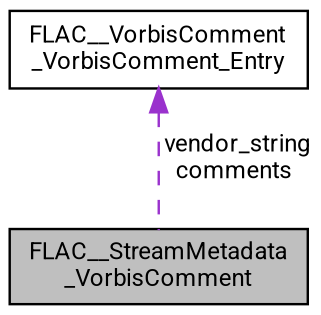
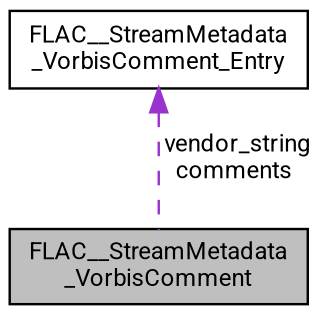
(159, 50) -> (159, 50)
